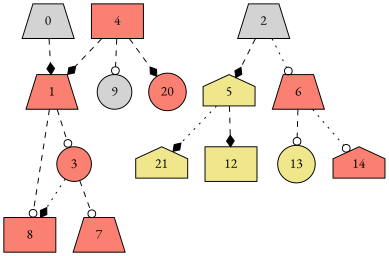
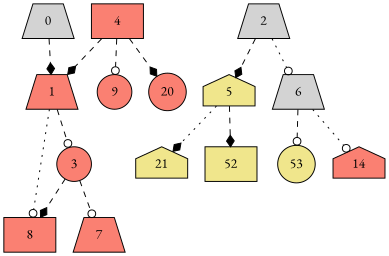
(115, 92) -> (115, 92)
(298, 92) -> (298, 92)
(42, 159) -> (42, 159)
(231, 164) -> (231, 164)
(296, 164) -> (296, 164)
(56, 193) -> (56, 193)
